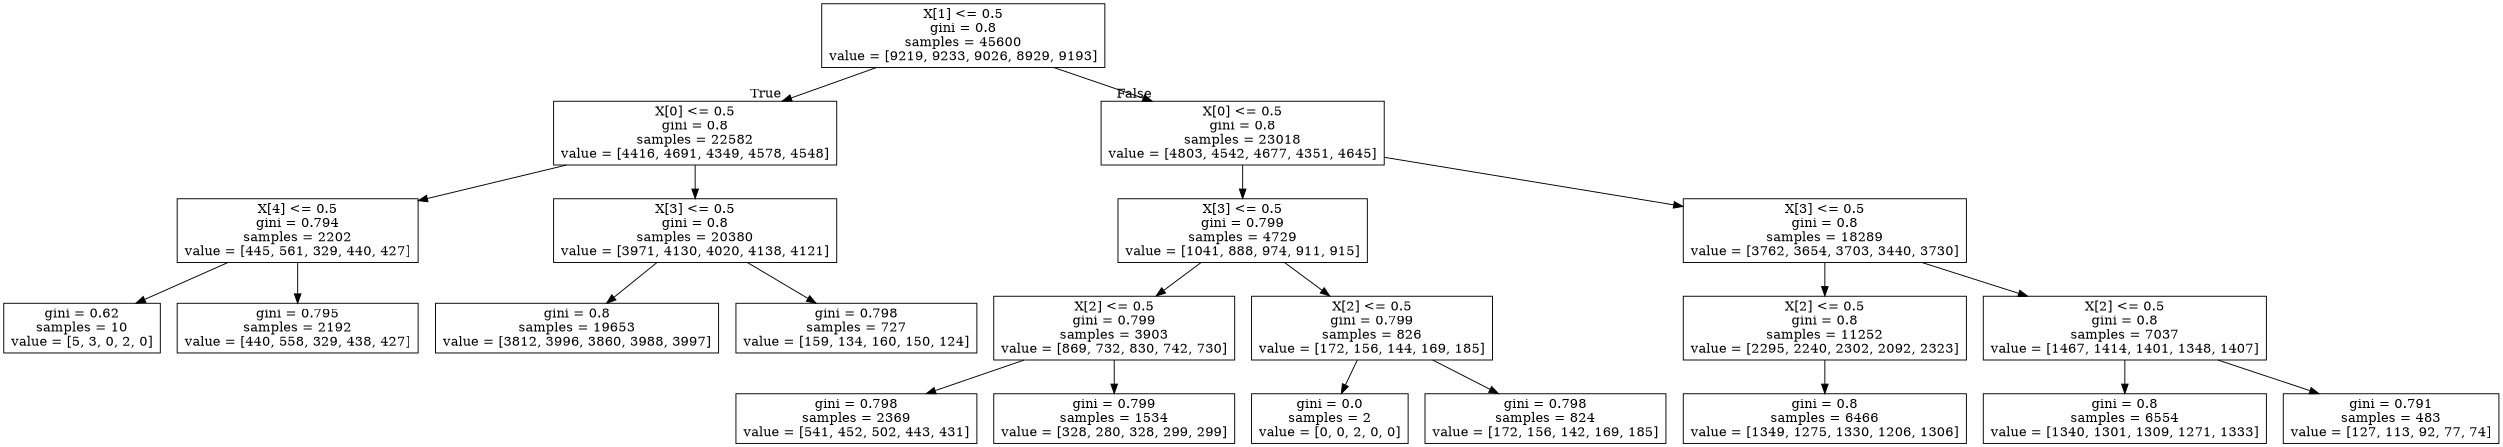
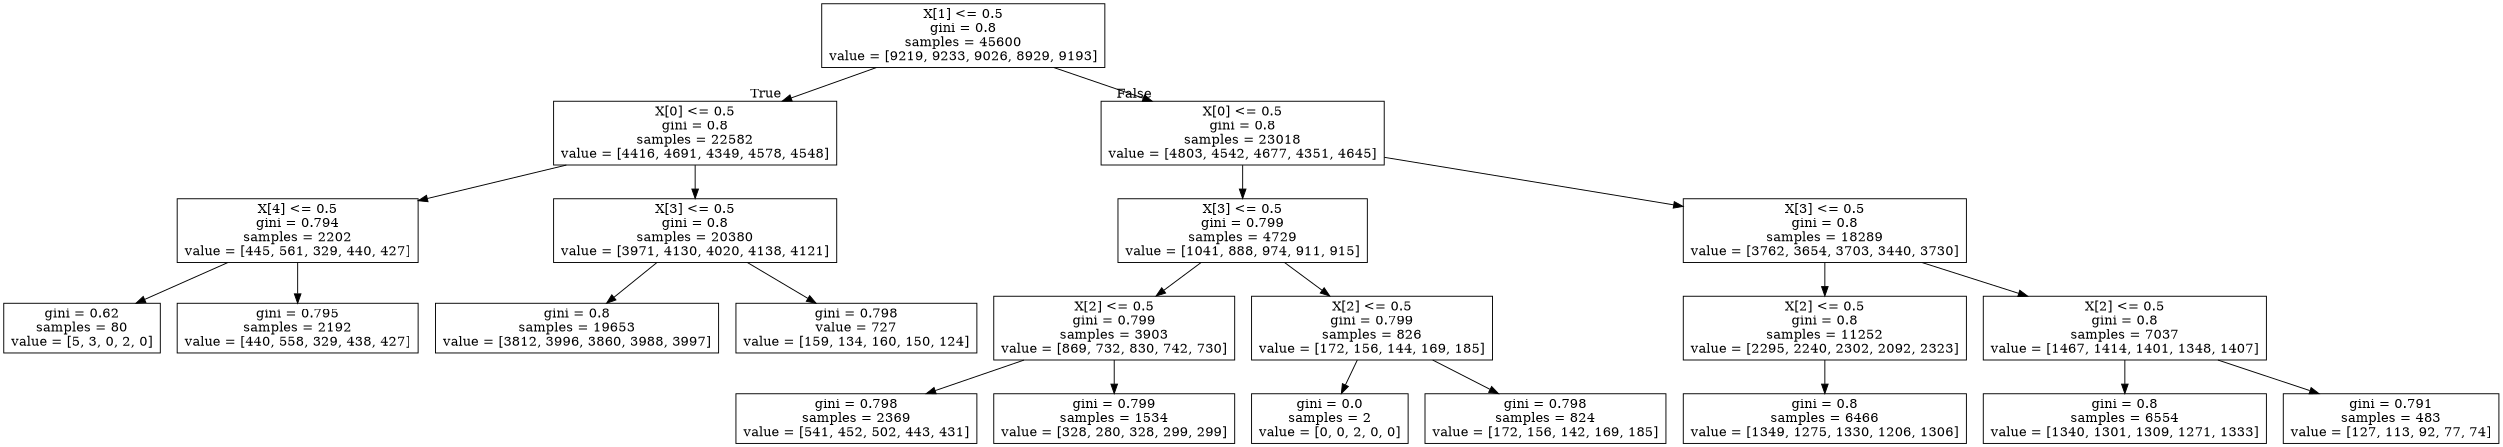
(82, 328) -> (82, 328)
(856, 328) -> (856, 328)
